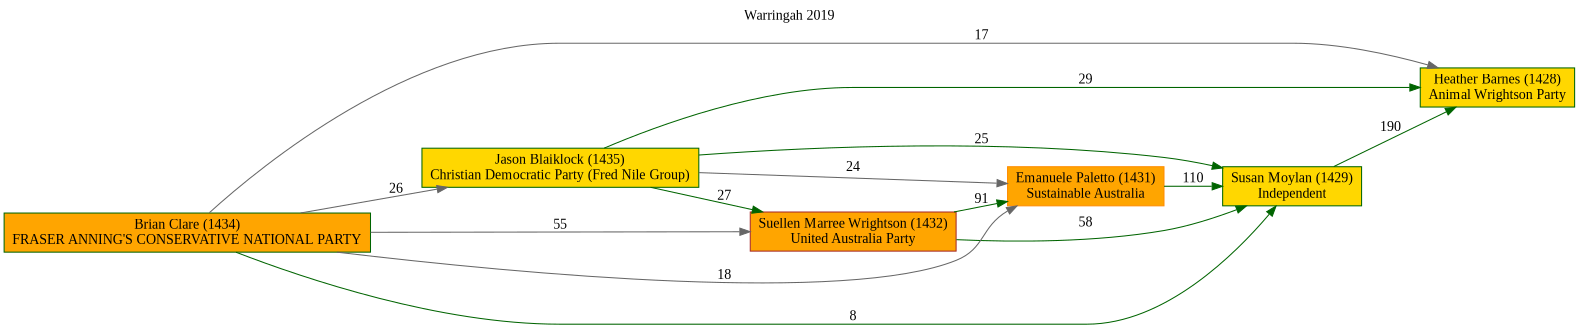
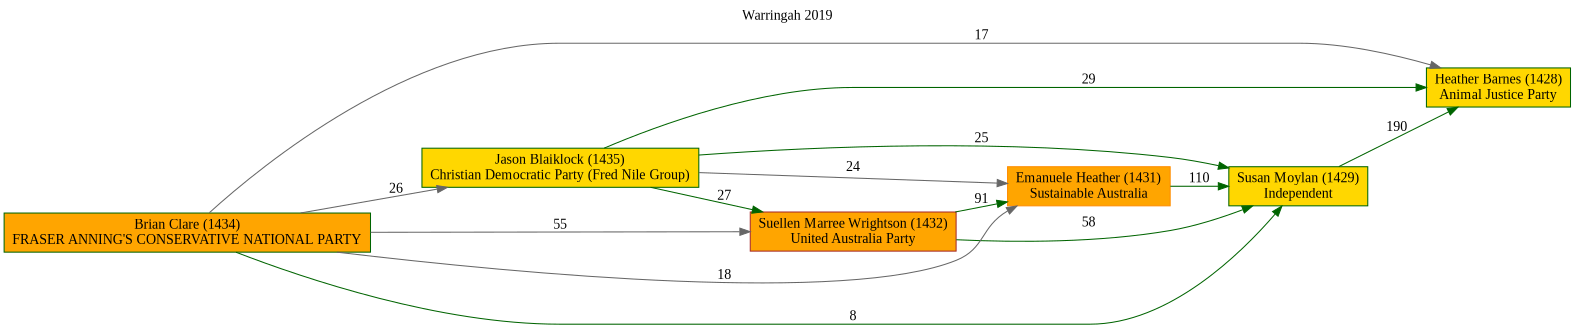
(1497, 87) -> (1498, 87)
(1086, 186) -> (1089, 186)
